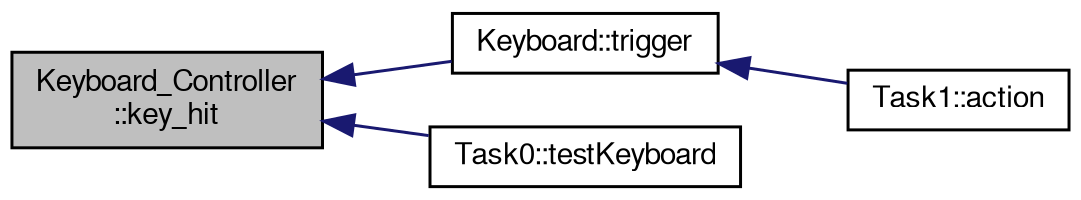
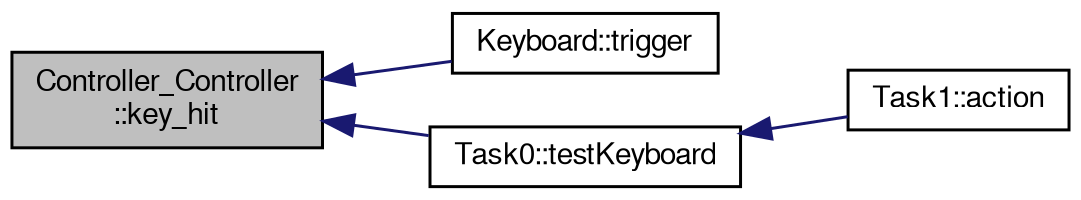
(798, 76) -> (809, 123)
(167, 100) -> (167, 100)
